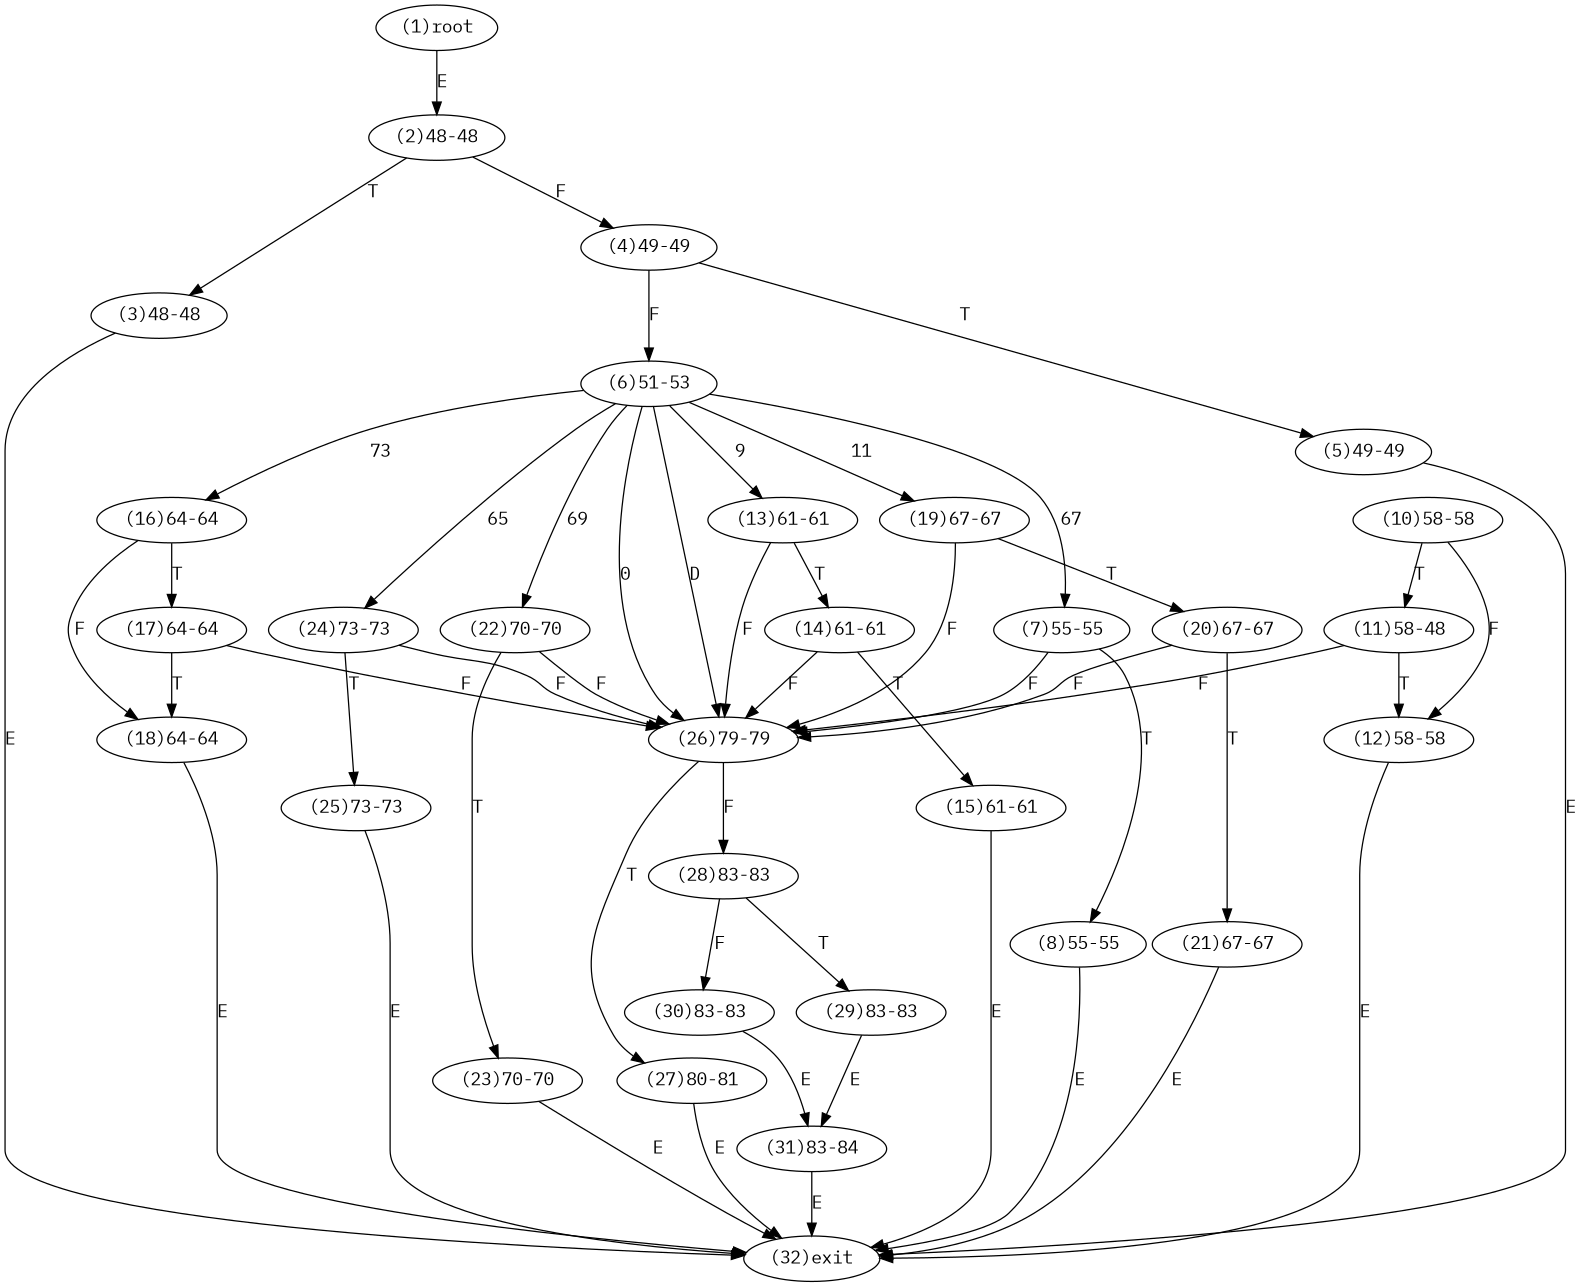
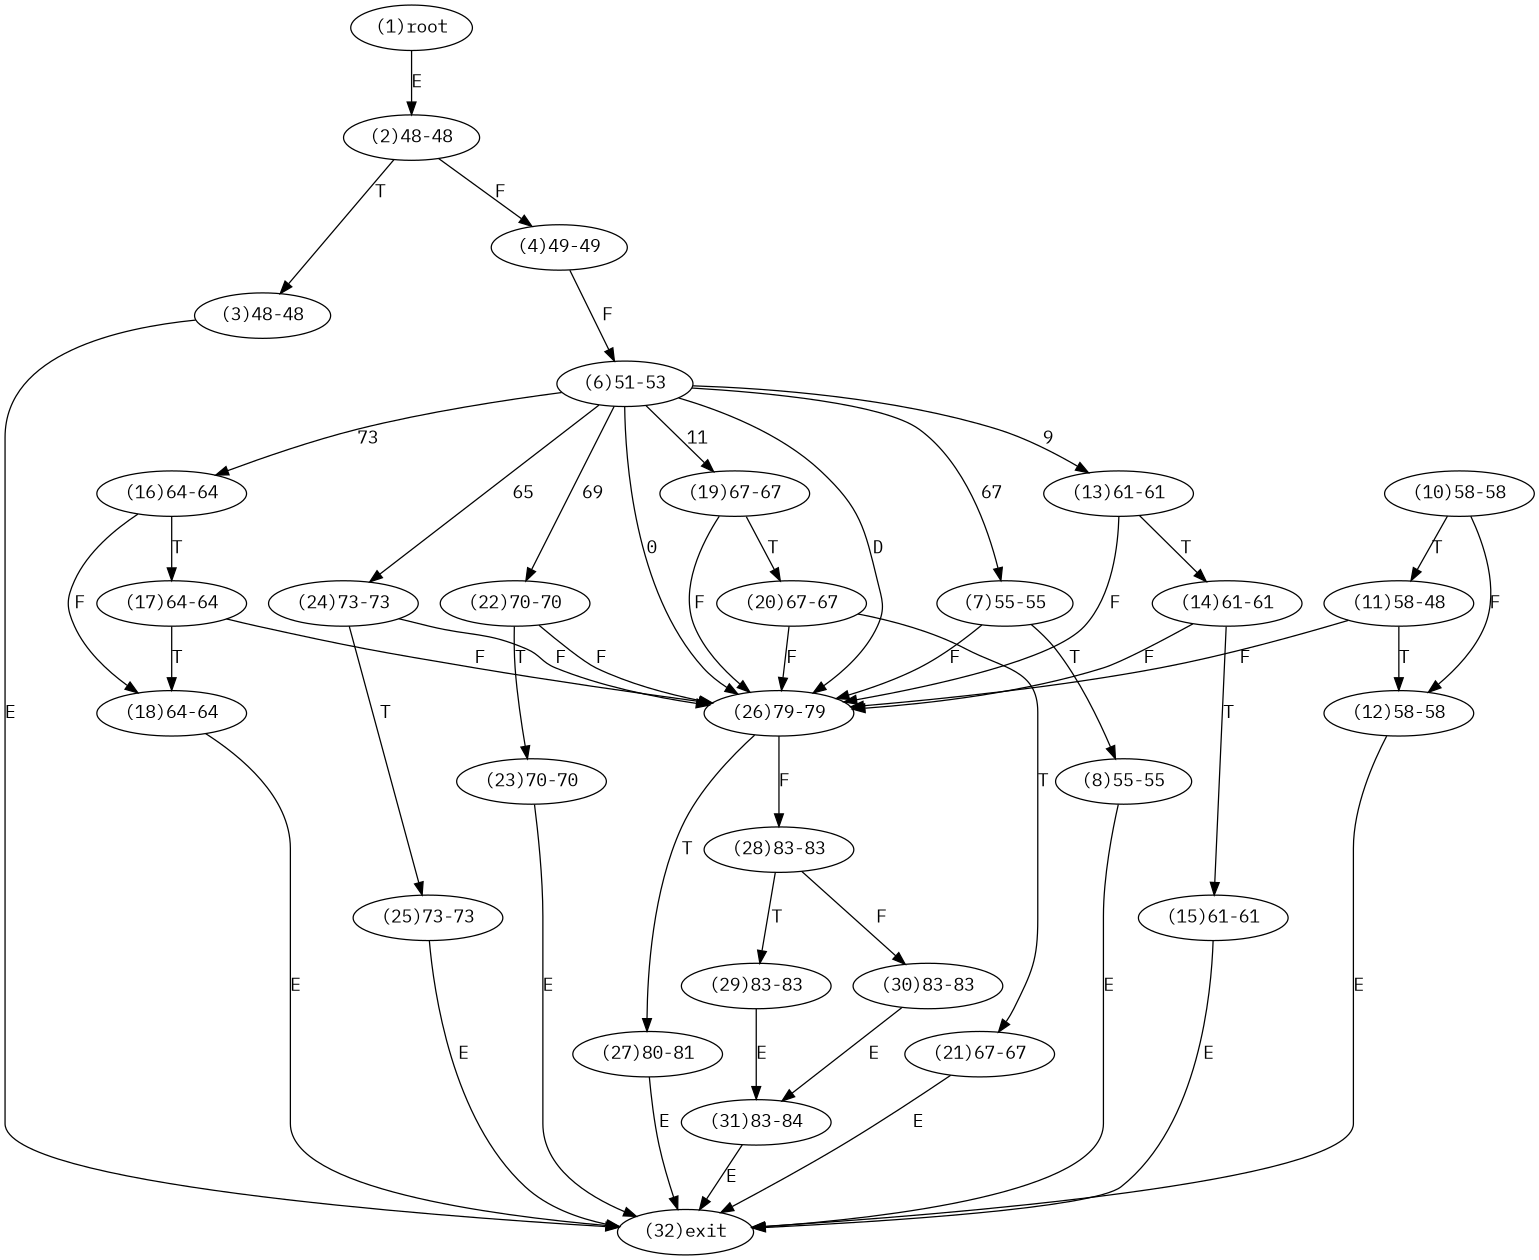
(1364, 452) -> none
